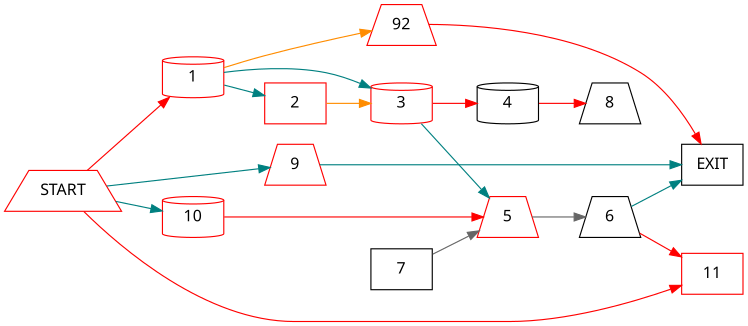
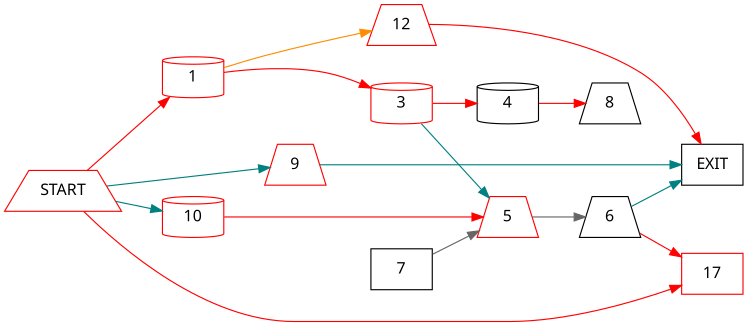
(402, 25) -> (402, 25)
(293, 69) -> (293, 69)
(295, 103) -> none
(712, 274) -> (712, 274)
